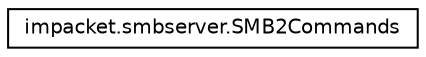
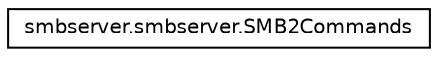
(213, 28) -> (219, 28)
